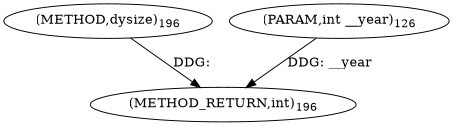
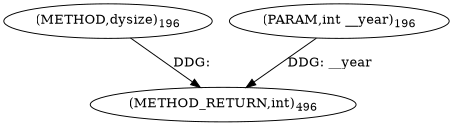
(405, 20) -> (405, 20)
(307, 103) -> (307, 103)
